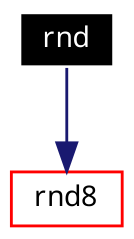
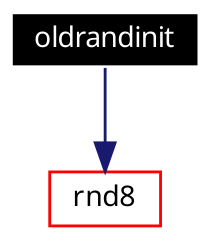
(67, 40) -> (105, 40)
